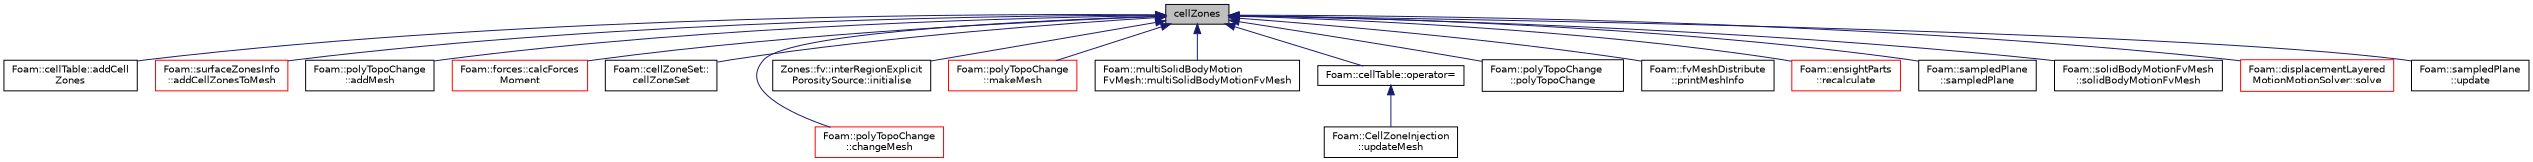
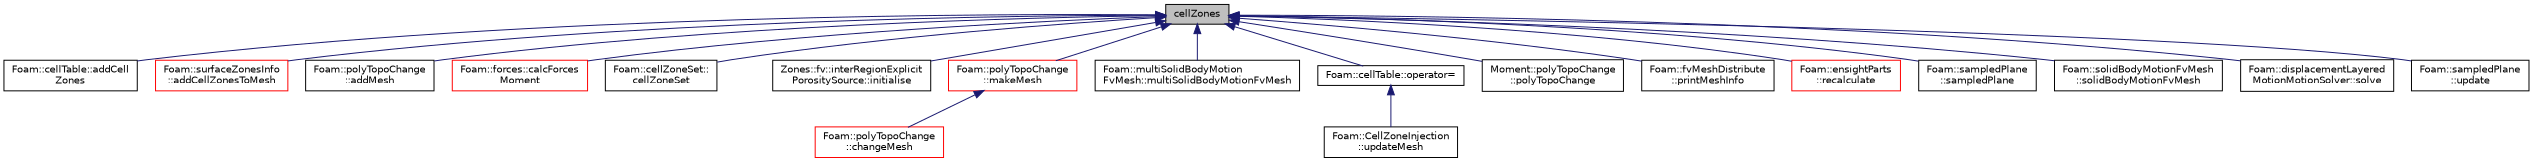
(902, 31) -> (941, 111)
(1553, 76) -> (1553, 76)
(2317, 76) -> (2317, 76)
